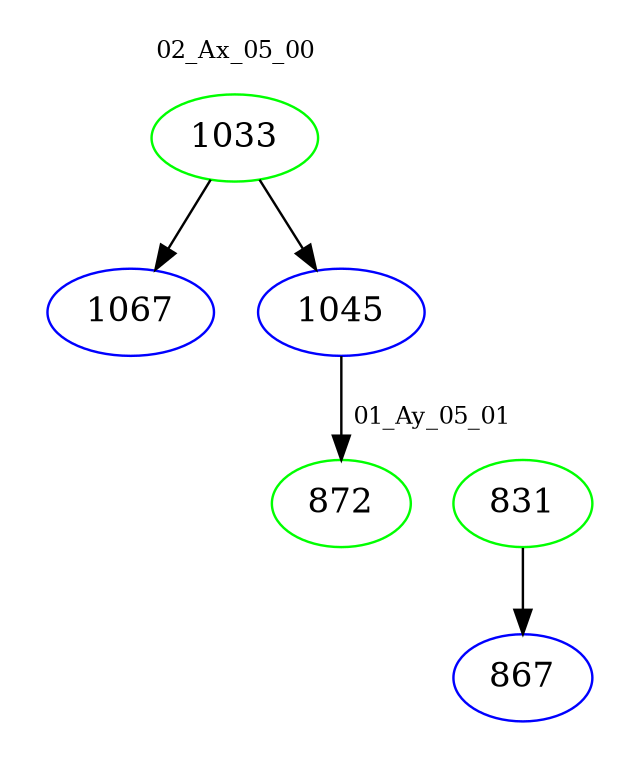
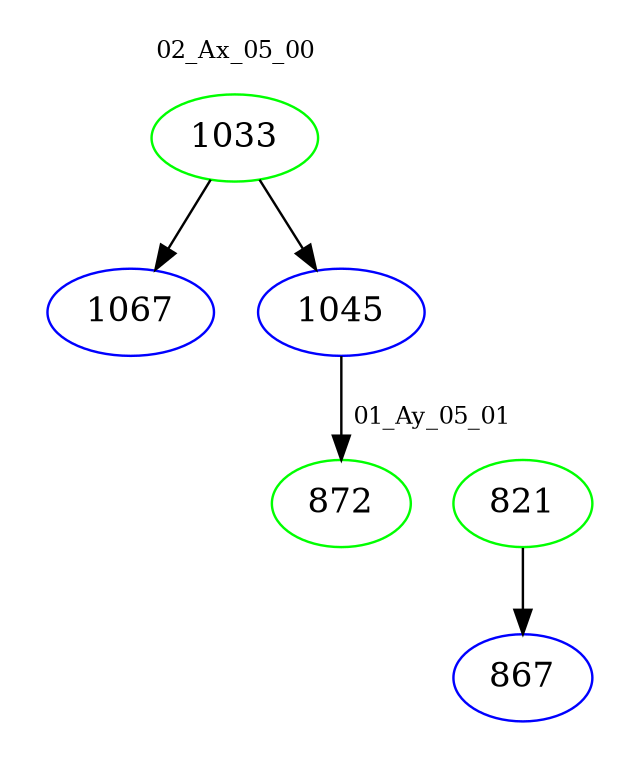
(523, 504) -> (523, 504)
